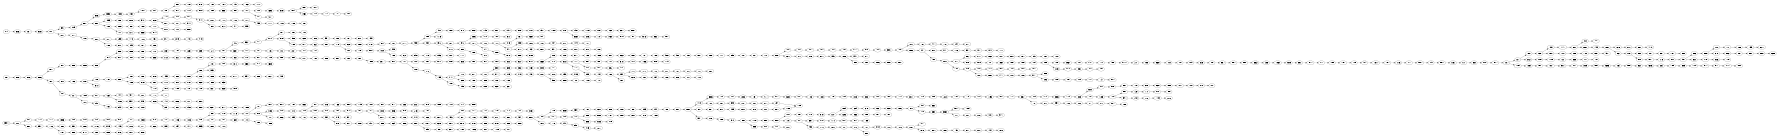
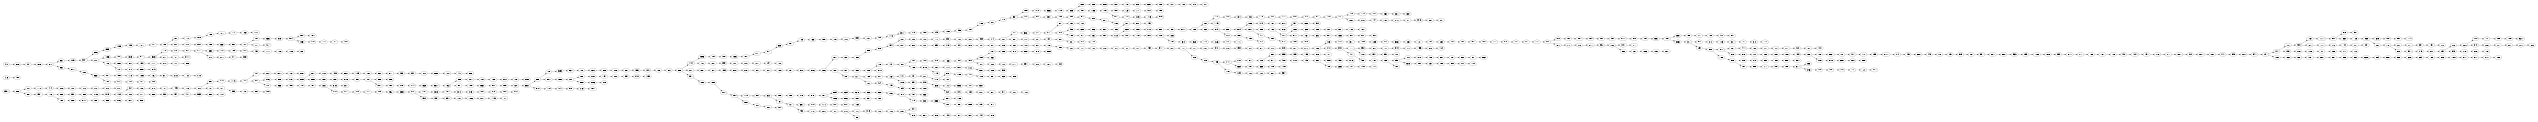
(793, 107) -> (785, 70)
(404, 111) -> none
